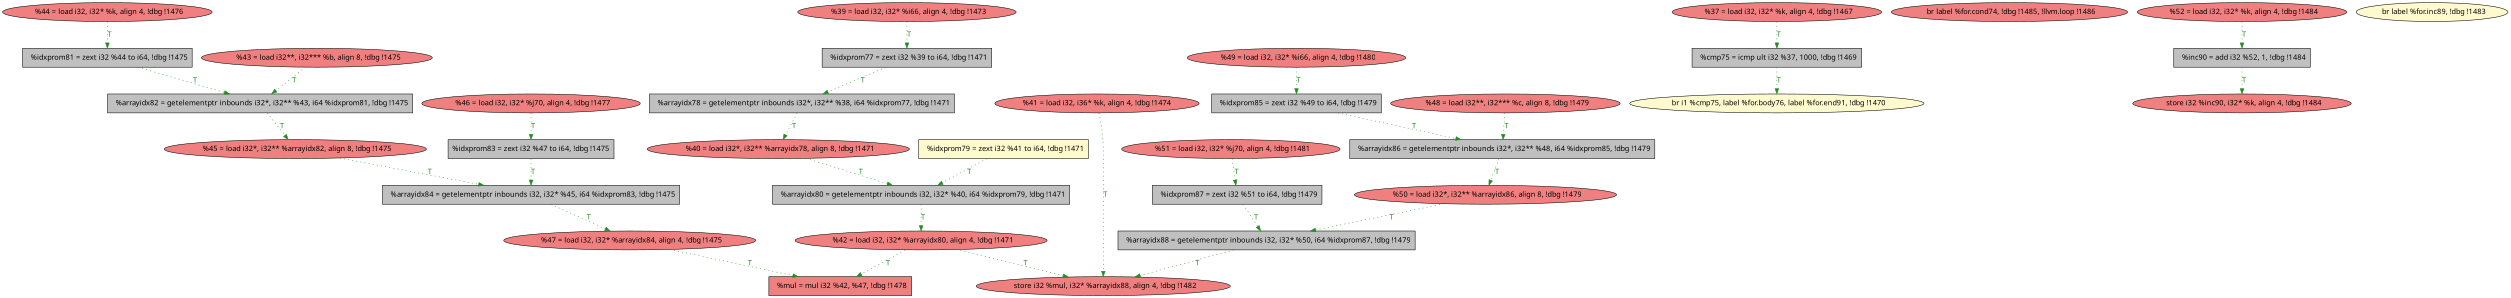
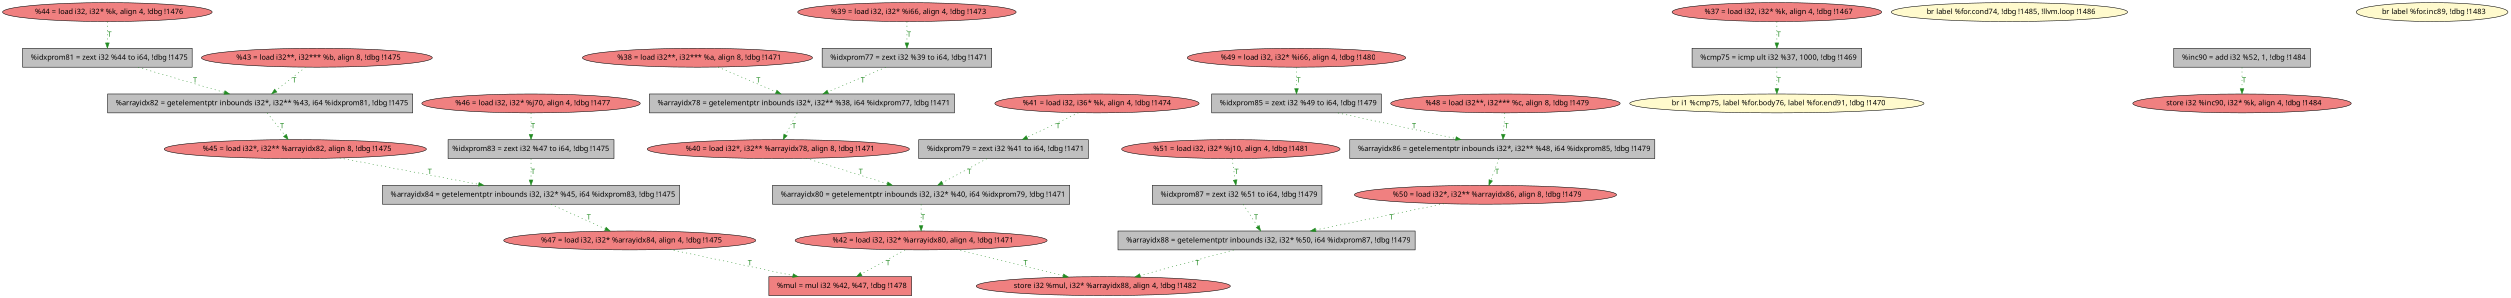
(2009, 12) -> (2009, 12)
(2242, 12) -> none
none -> (697, 58)
(1004, 149) -> (1004, 149)
(1231, 149) -> (1231, 149)
(1103, 192) -> (1053, 125)
